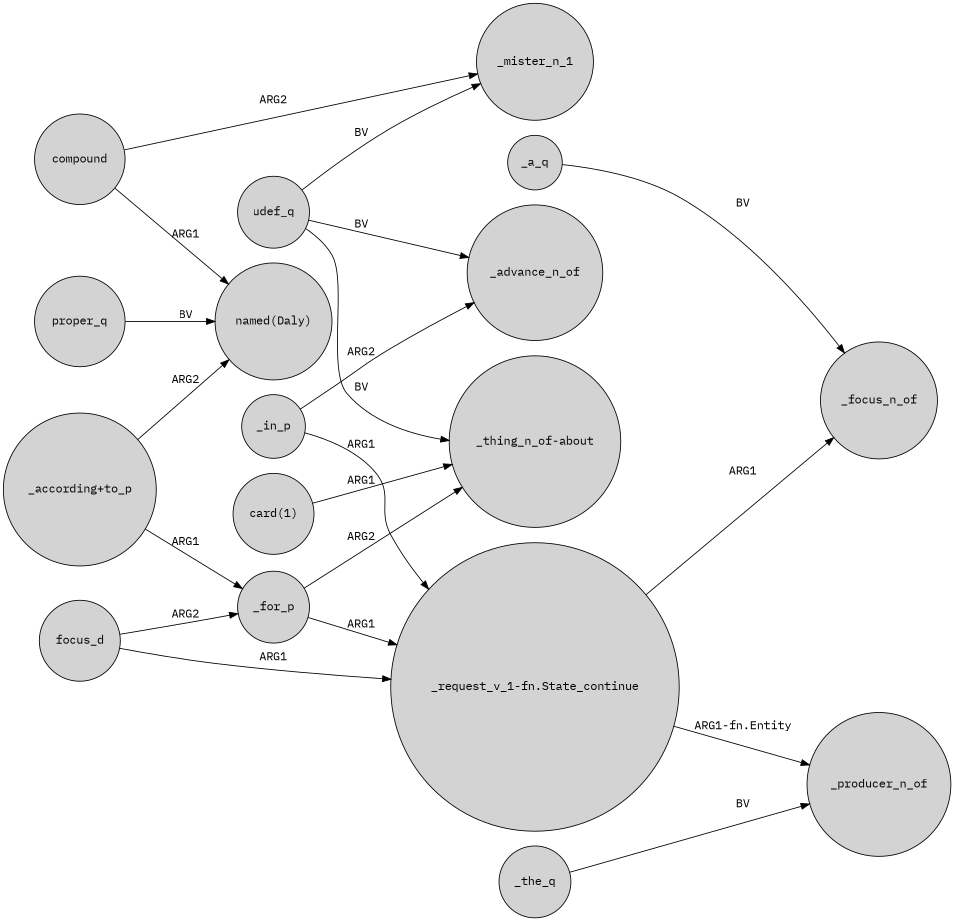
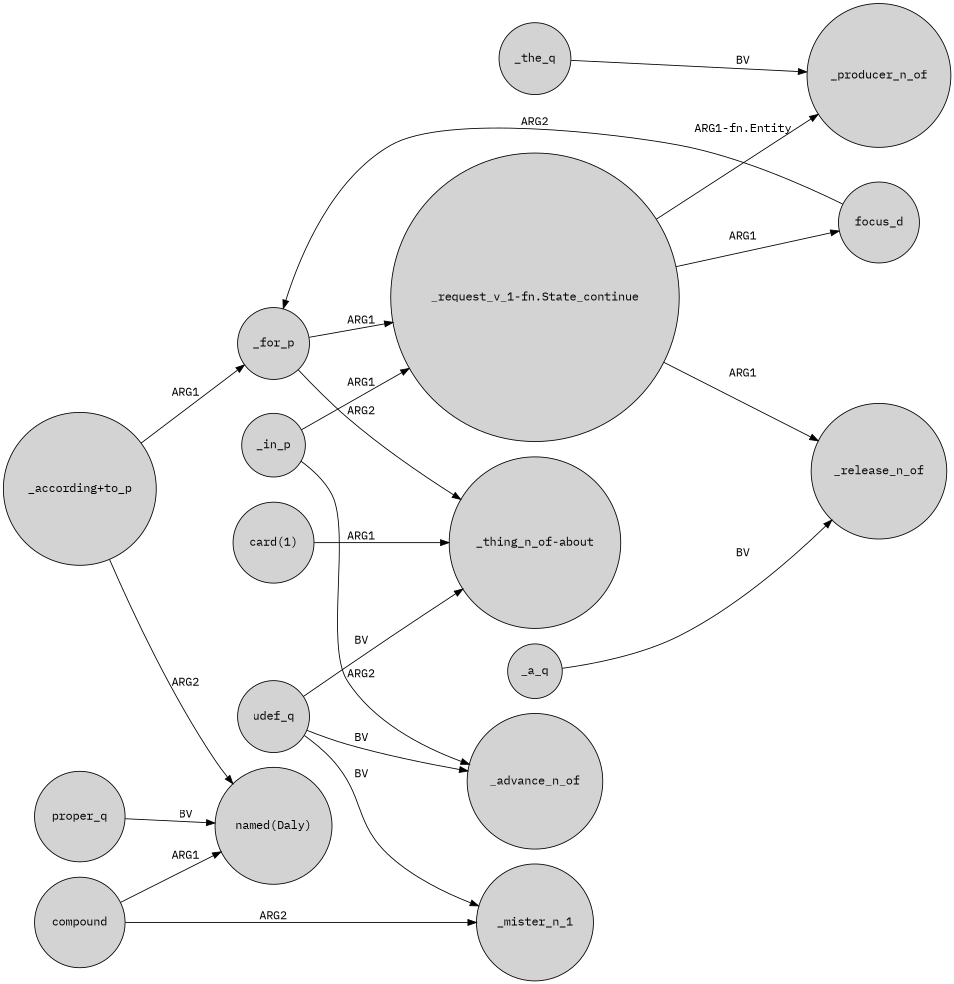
(879, 400) -> (879, 471)
(251, 667) -> (753, 250)
